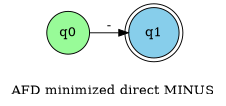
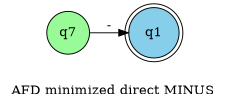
(68, 33) -> (68, 33)
